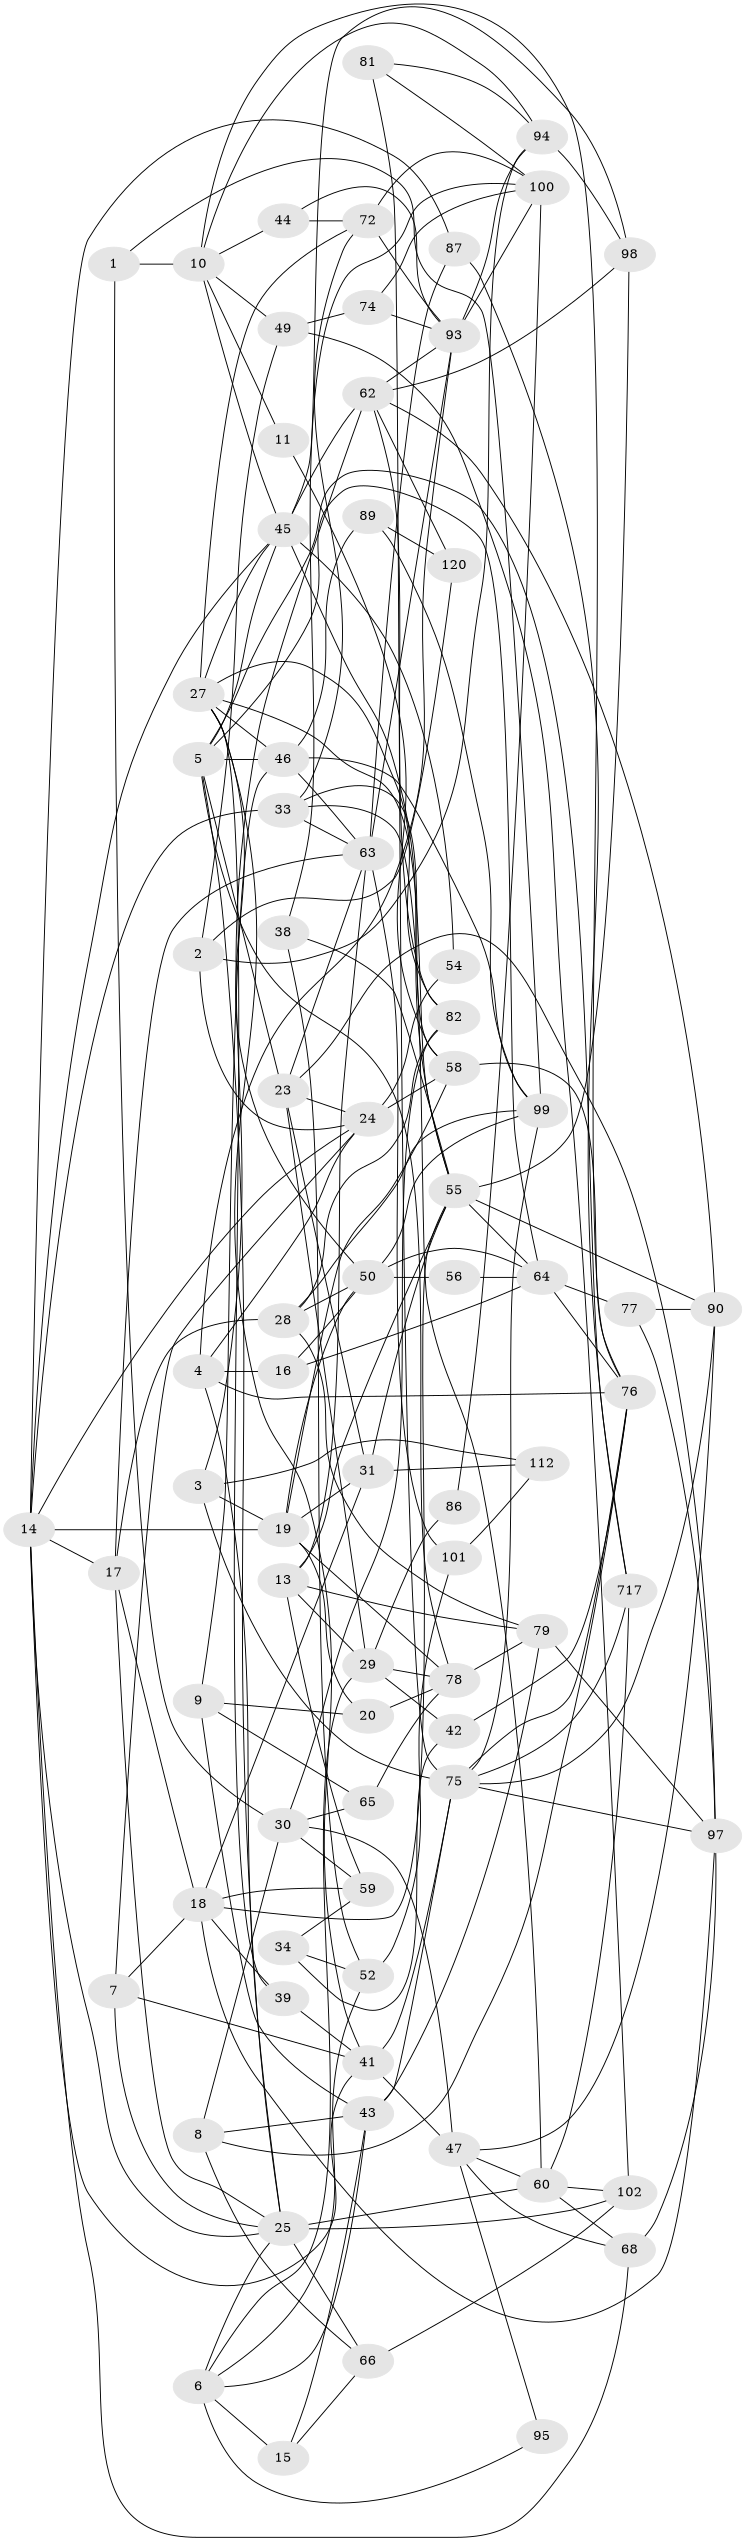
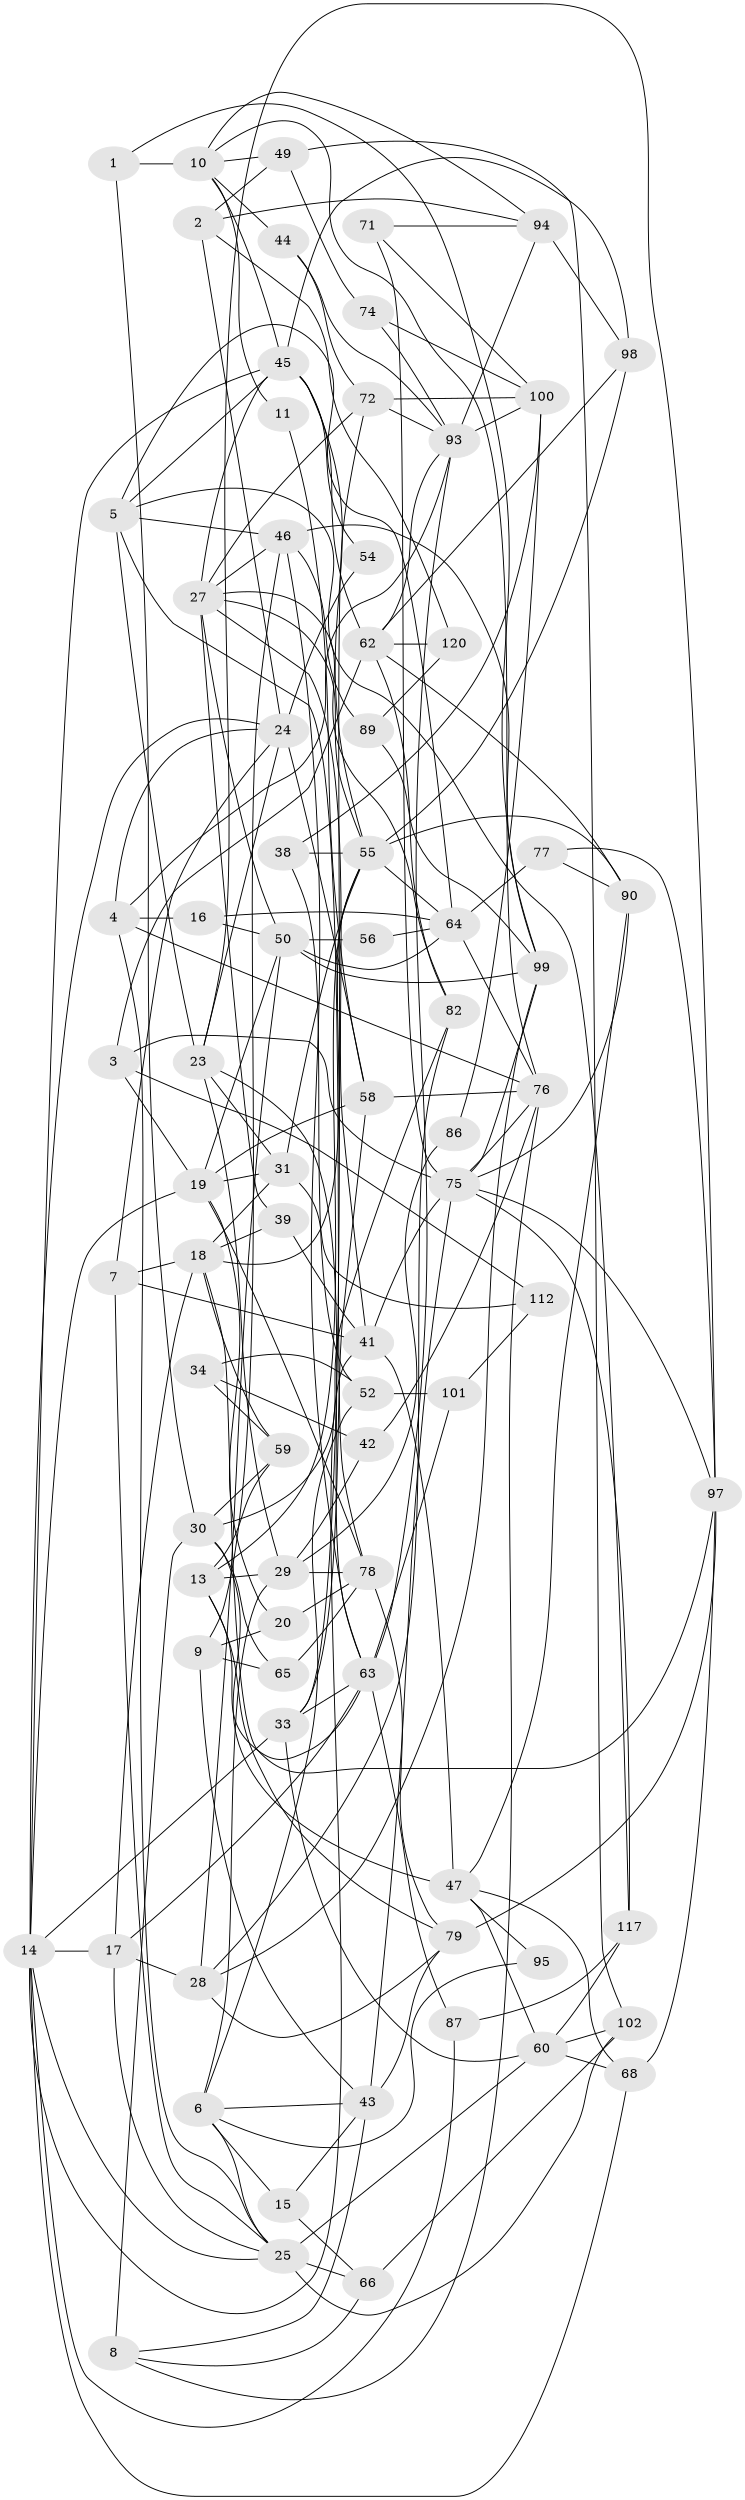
(368, 63) -> (368, 226)
(243, 1494) -> none
(630, 1591) -> (630, 1928)
